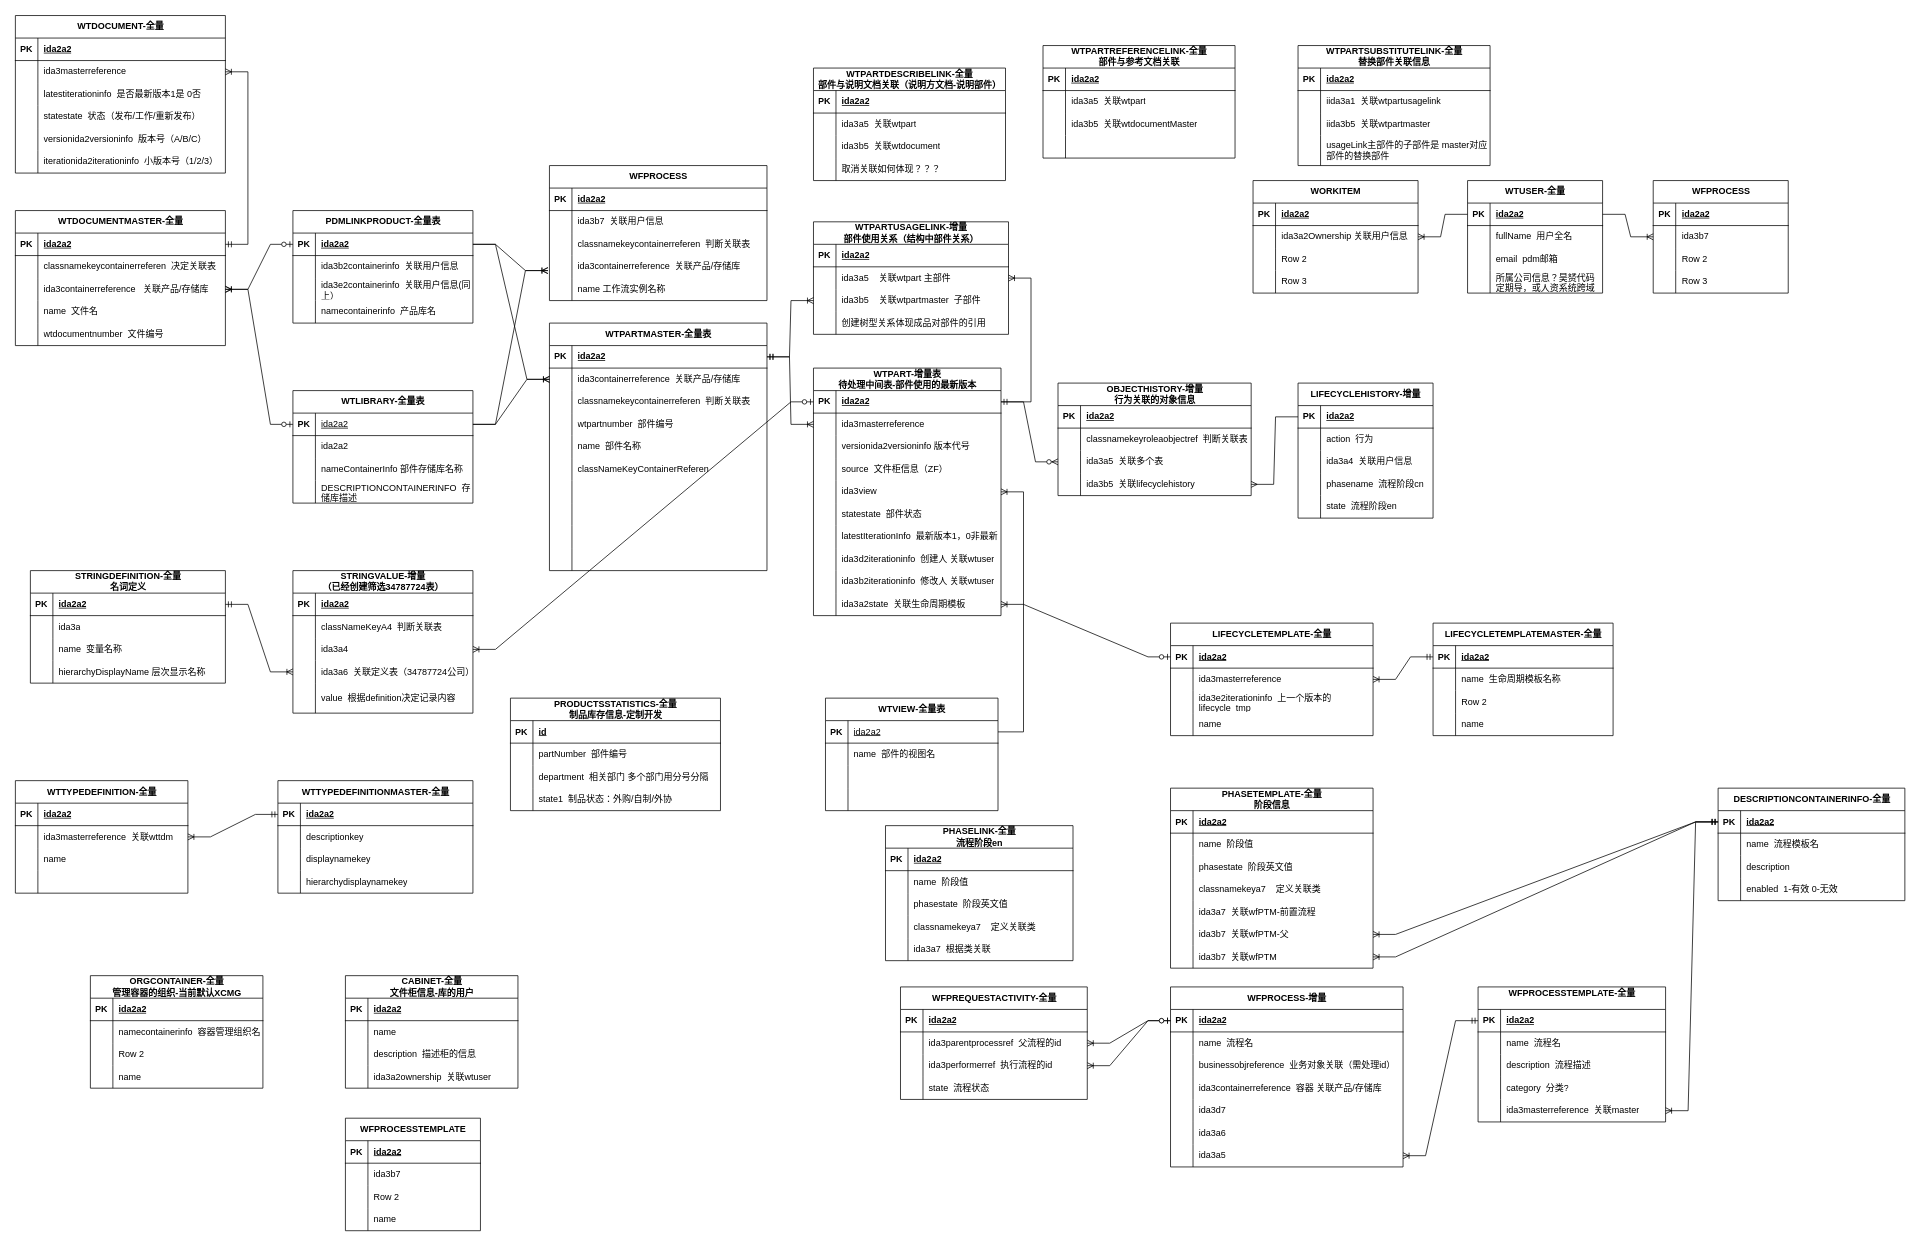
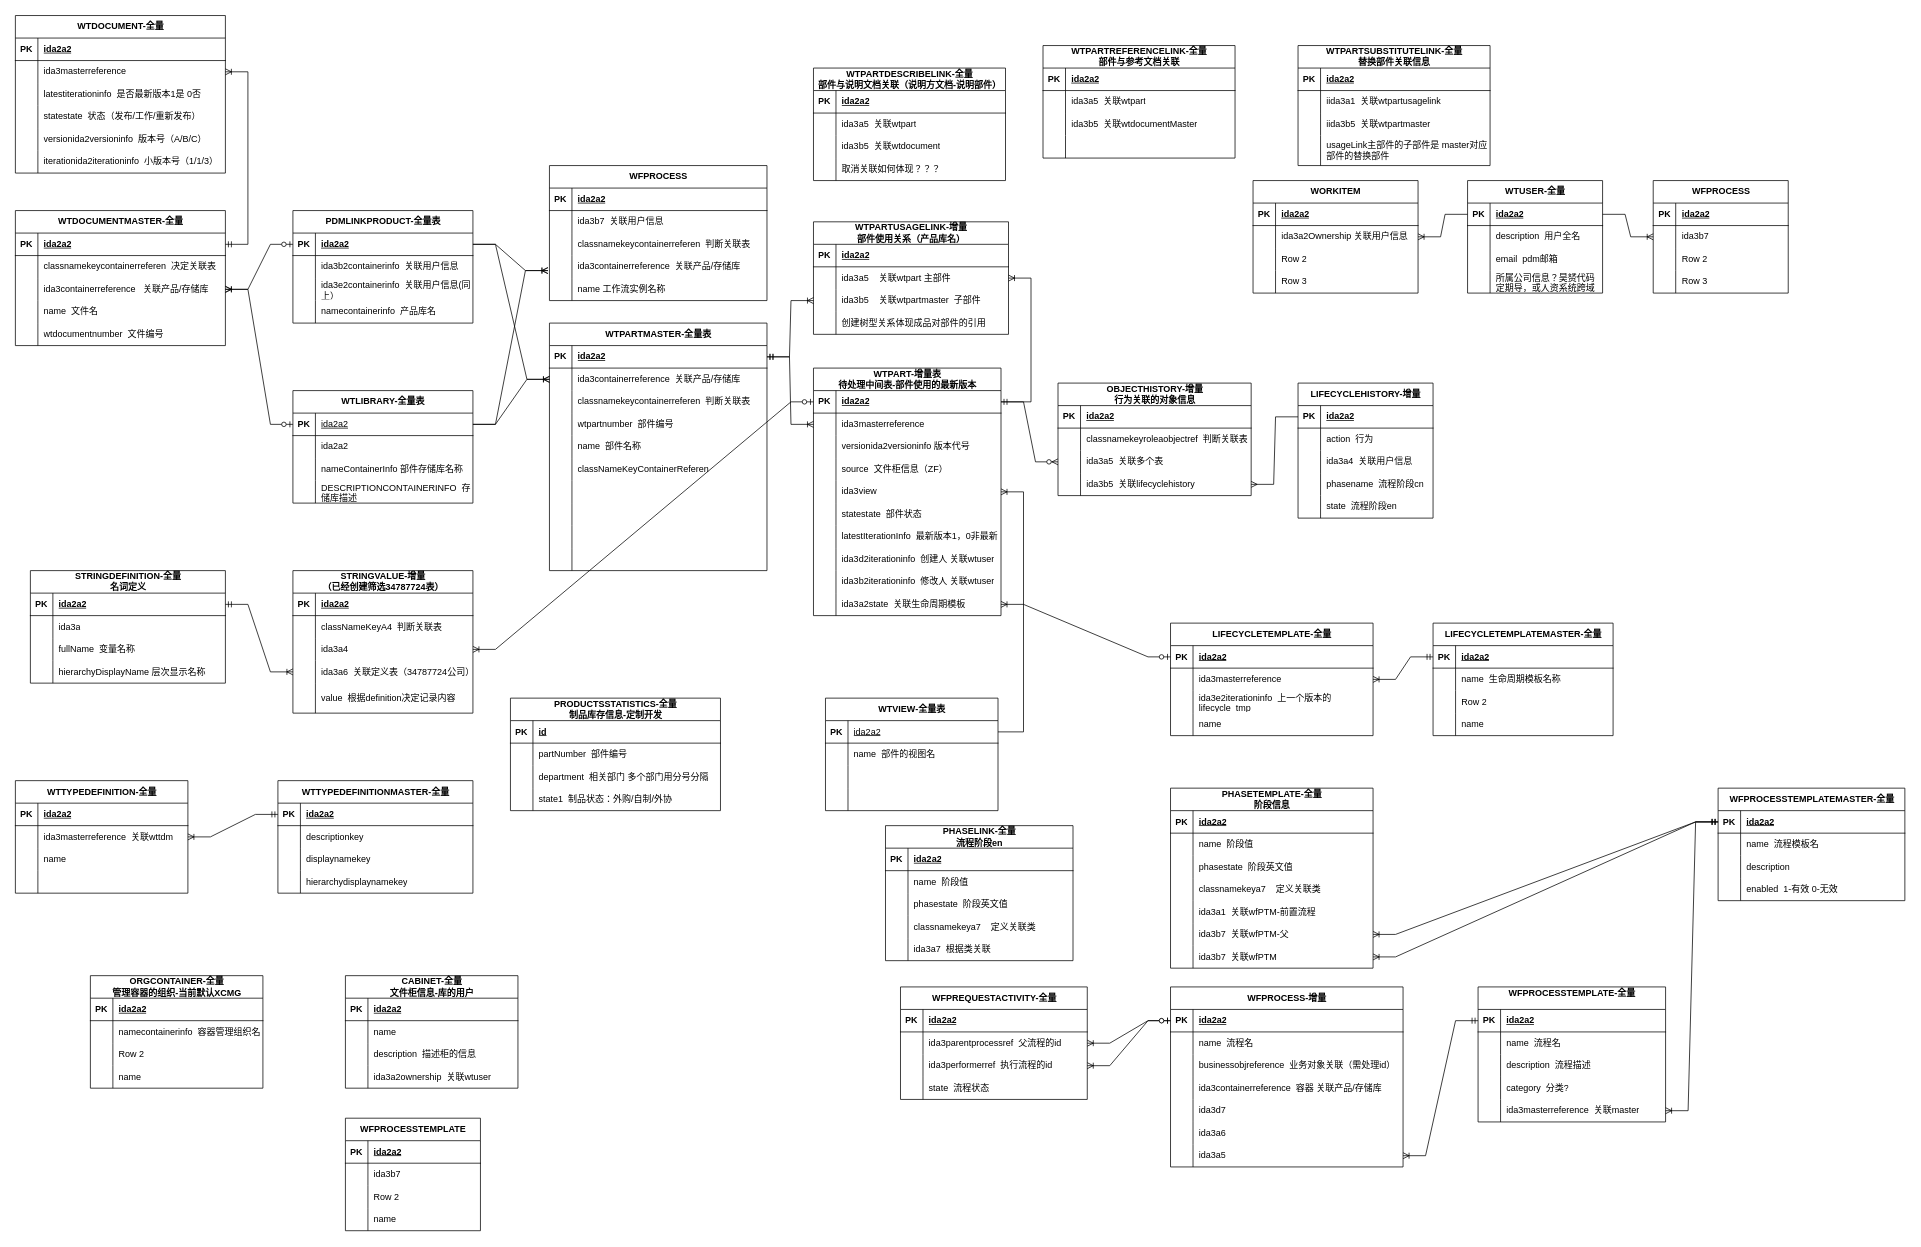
(135, 162) -> (135, 162)
(911, 233) -> (911, 233)
(1536, 237) -> (1543, 237)
(91, 649) -> (99, 649)
(1812, 799) -> (1812, 799)
(1259, 912) -> (1259, 912)
